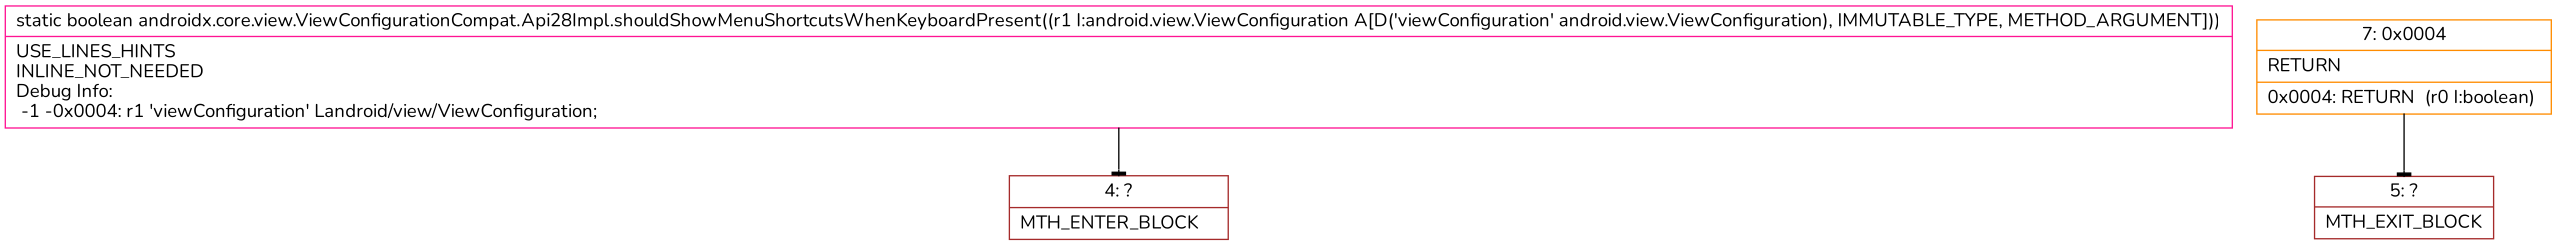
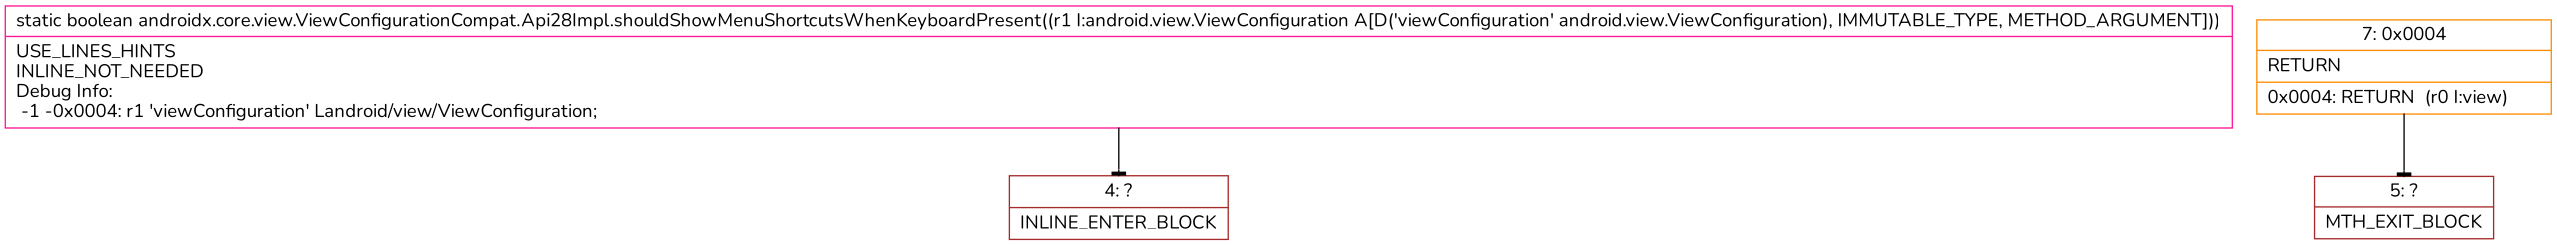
(2404, 97) -> (2391, 97)
(1110, 223) -> (1119, 223)
